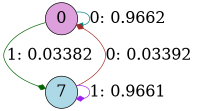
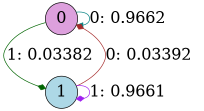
(62, 92) -> (62, 92)
